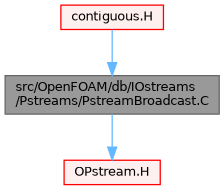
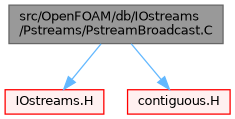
(112, 46) -> (146, 62)
(112, 172) -> (54, 102)
